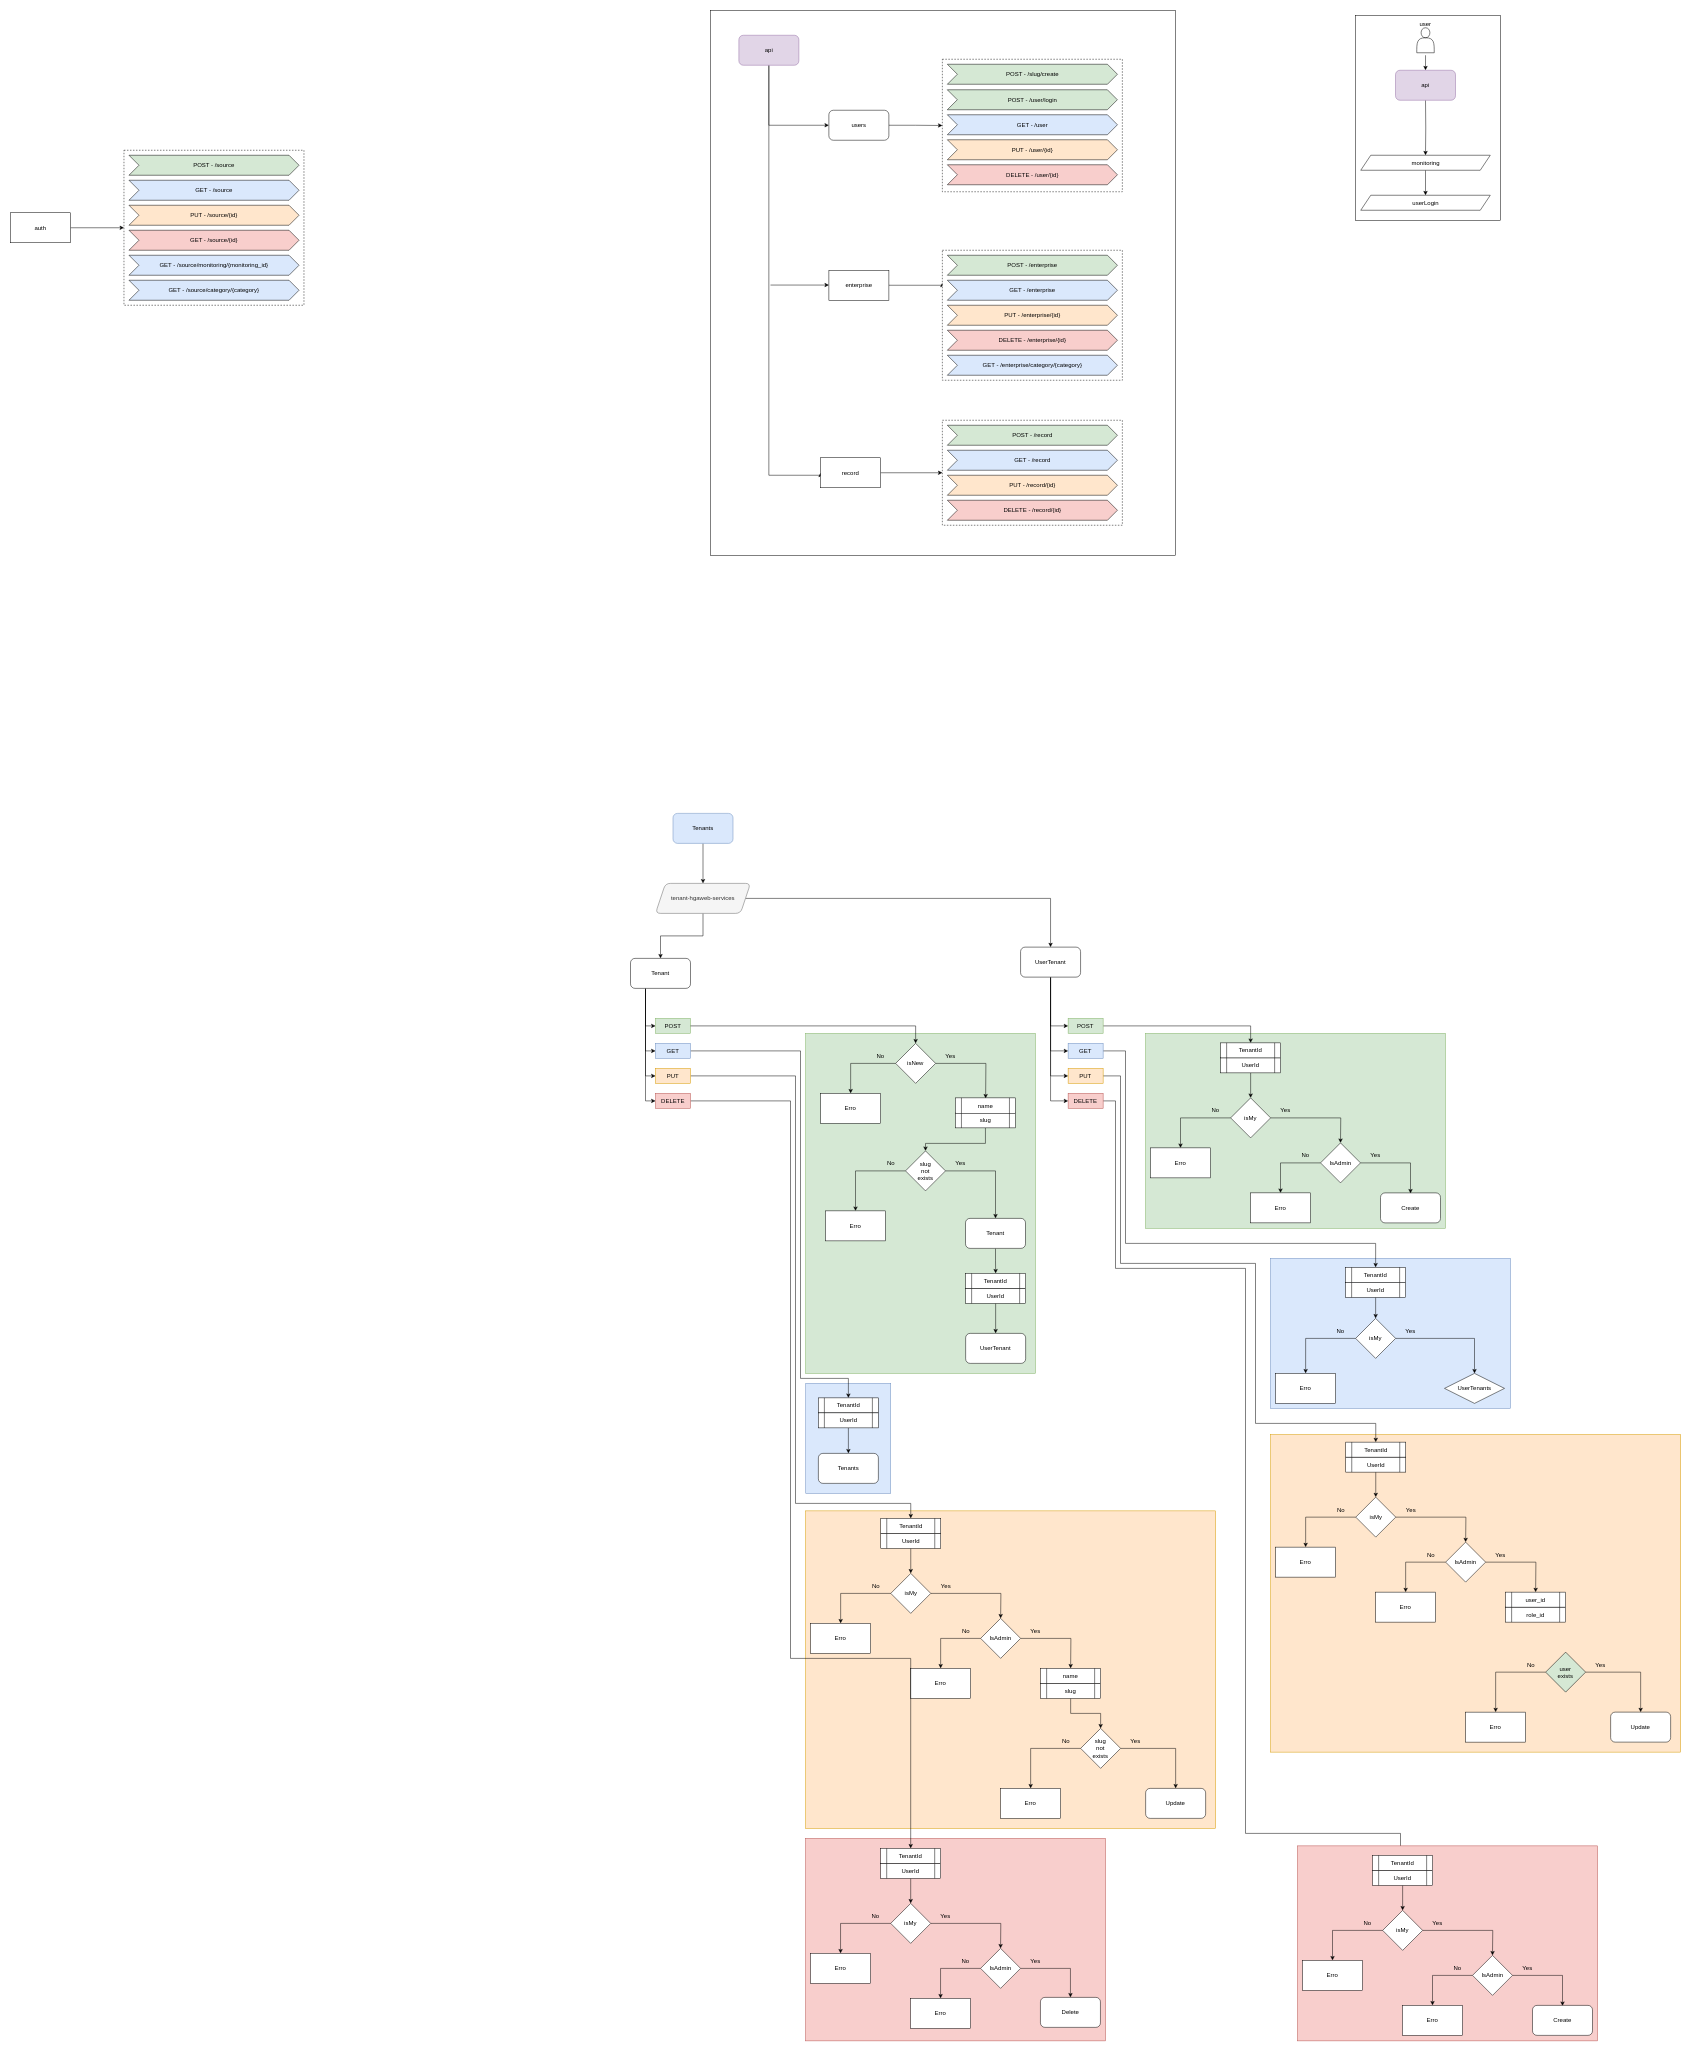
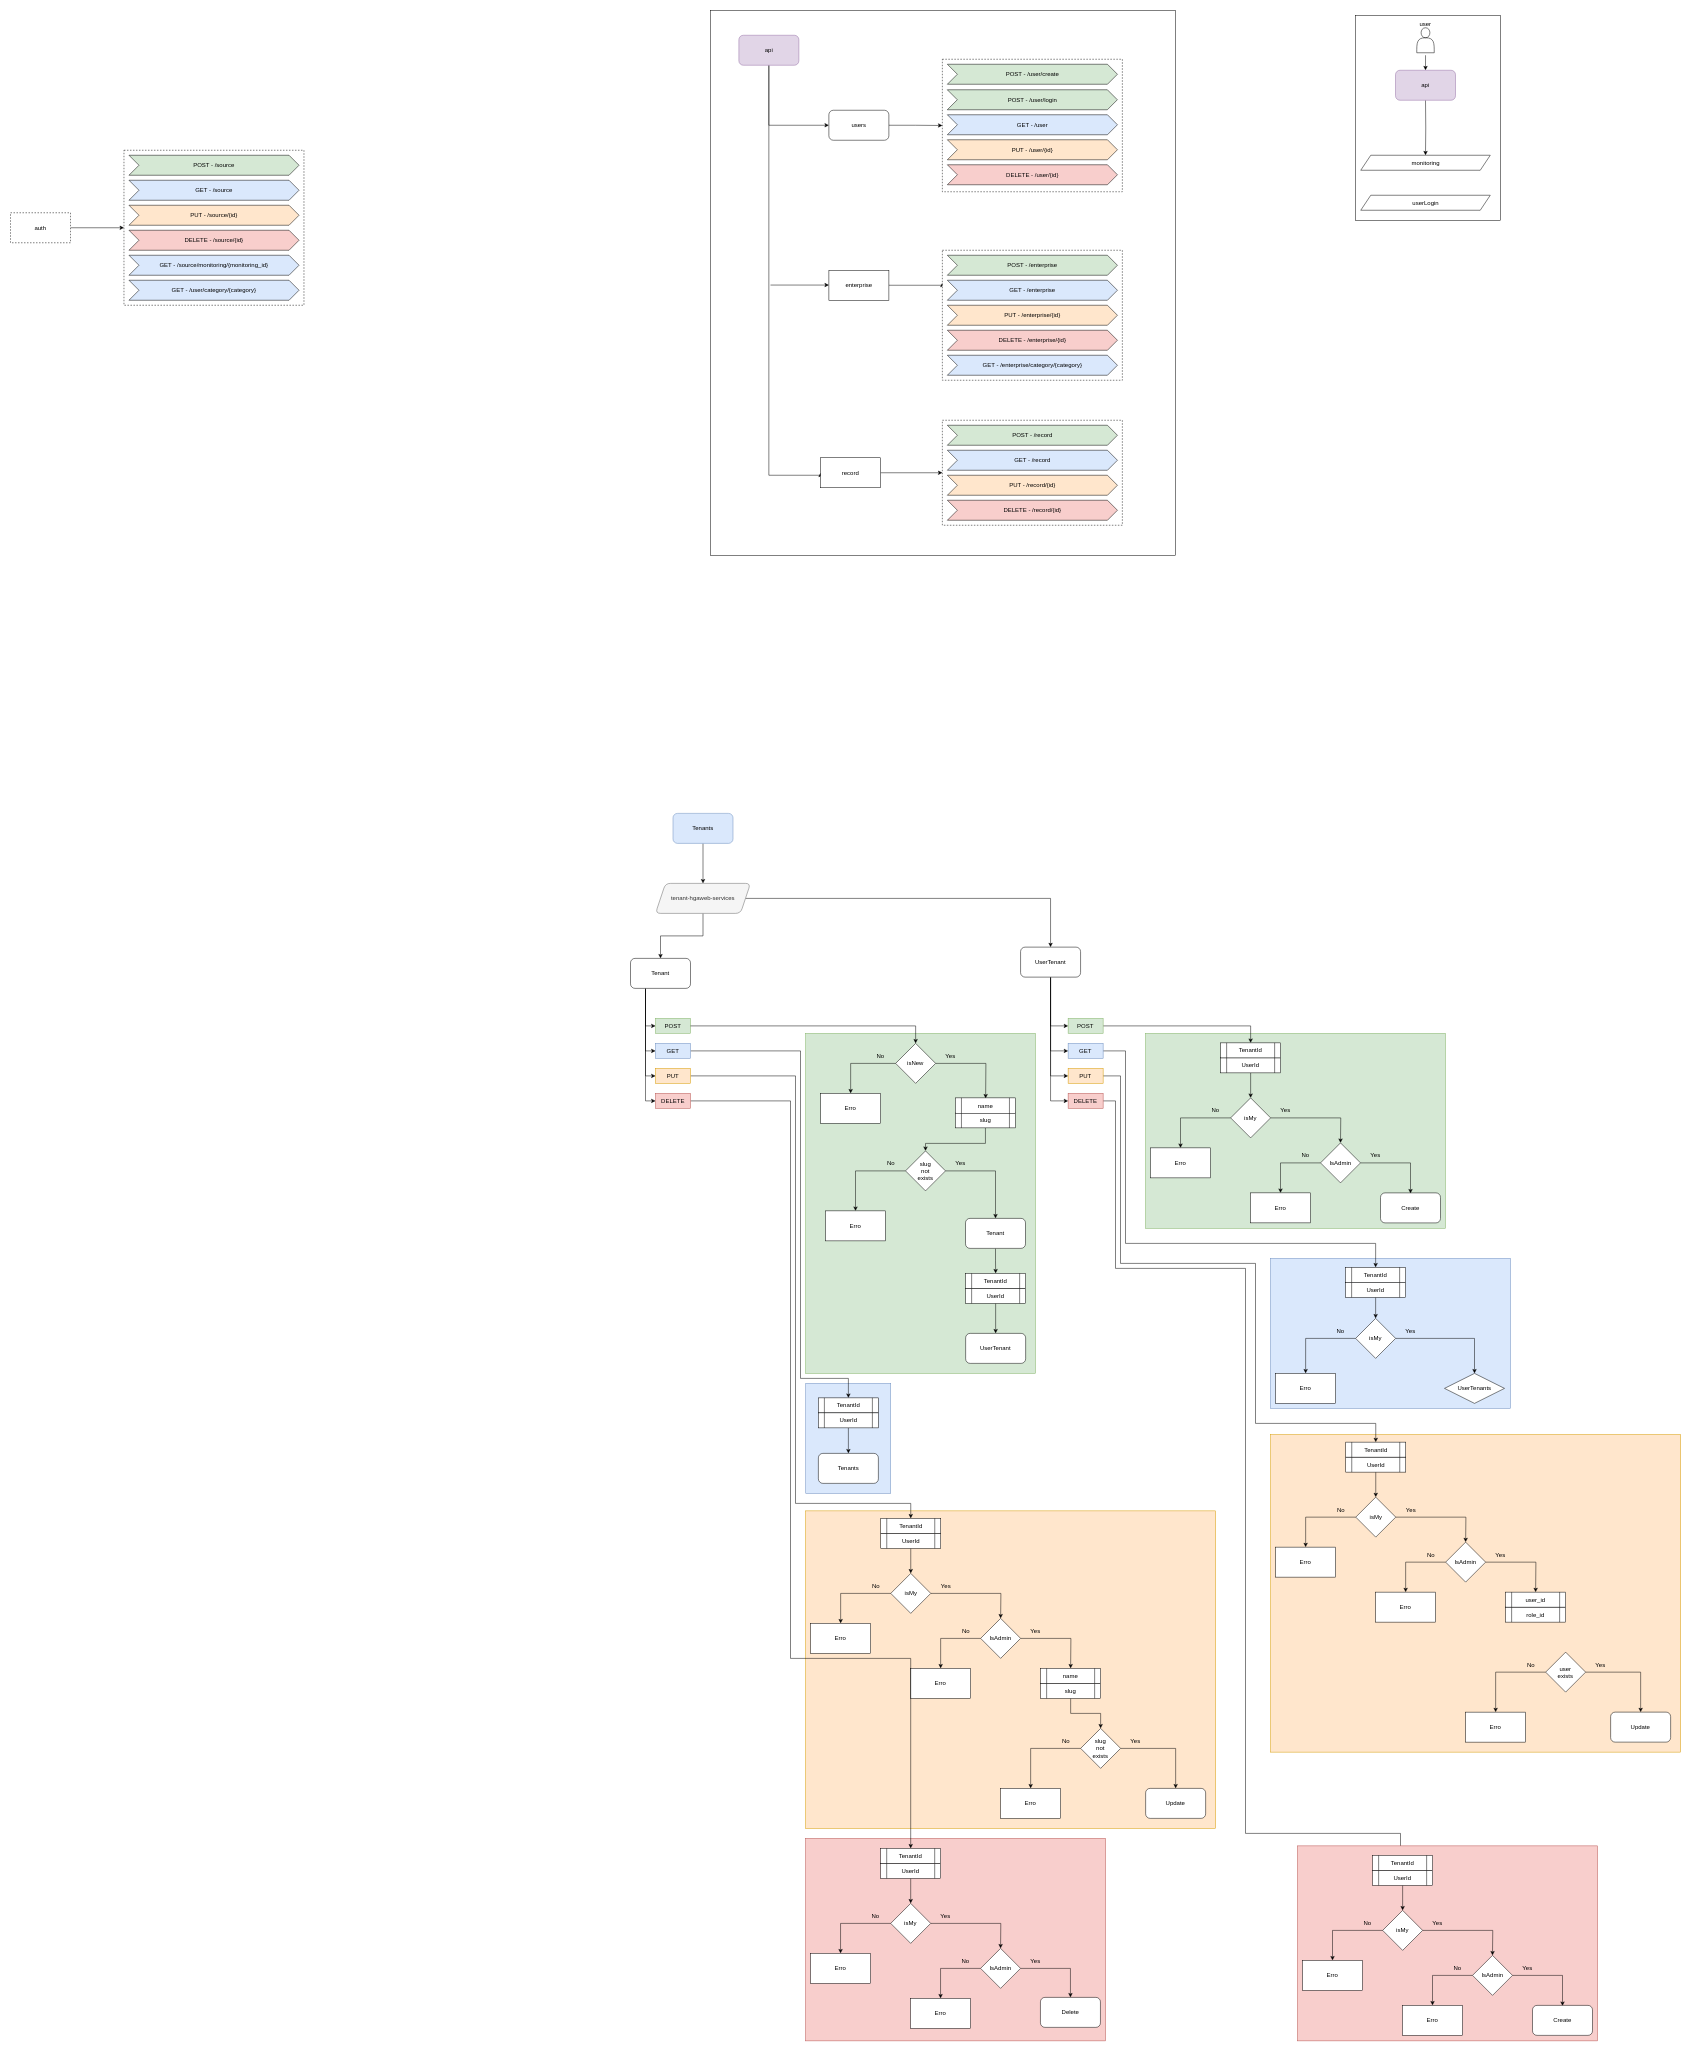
(1032, 74) -> (1032, 74)
(1425, 190) -> none
(40, 228) -> (40, 228)
(214, 240) -> (214, 240)
(214, 290) -> (214, 290)
(1565, 1672) -> (1565, 1672)
